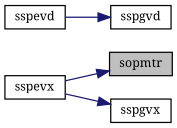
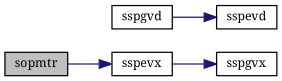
(82, 17) -> (188, 17)
(81, 77) -> (84, 64)
